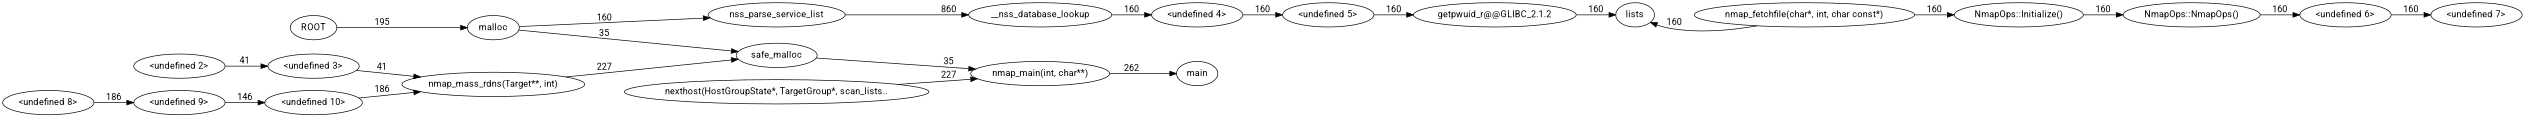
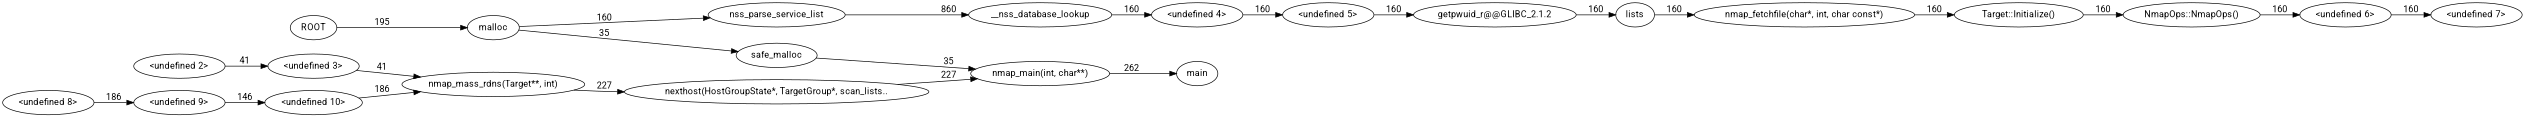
(2019, 15) -> (2019, 15)
(1707, 31) -> (1671, 15)
(649, 68) -> (596, 91)
